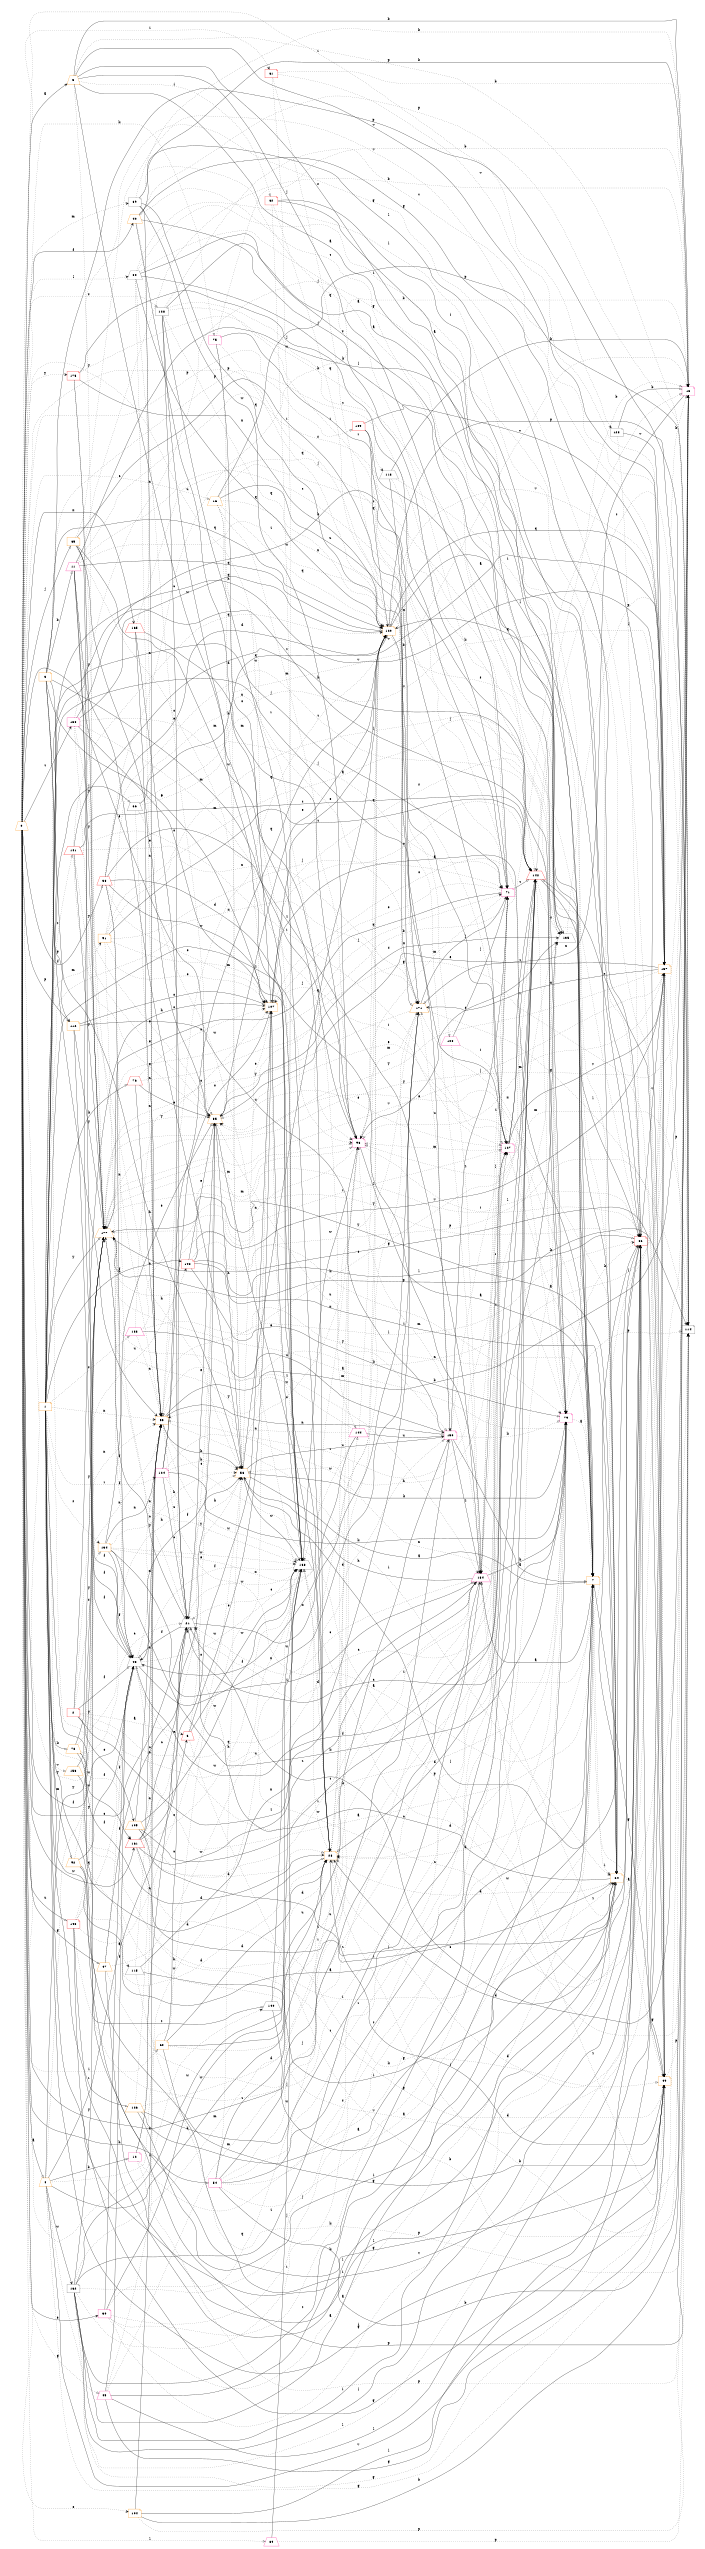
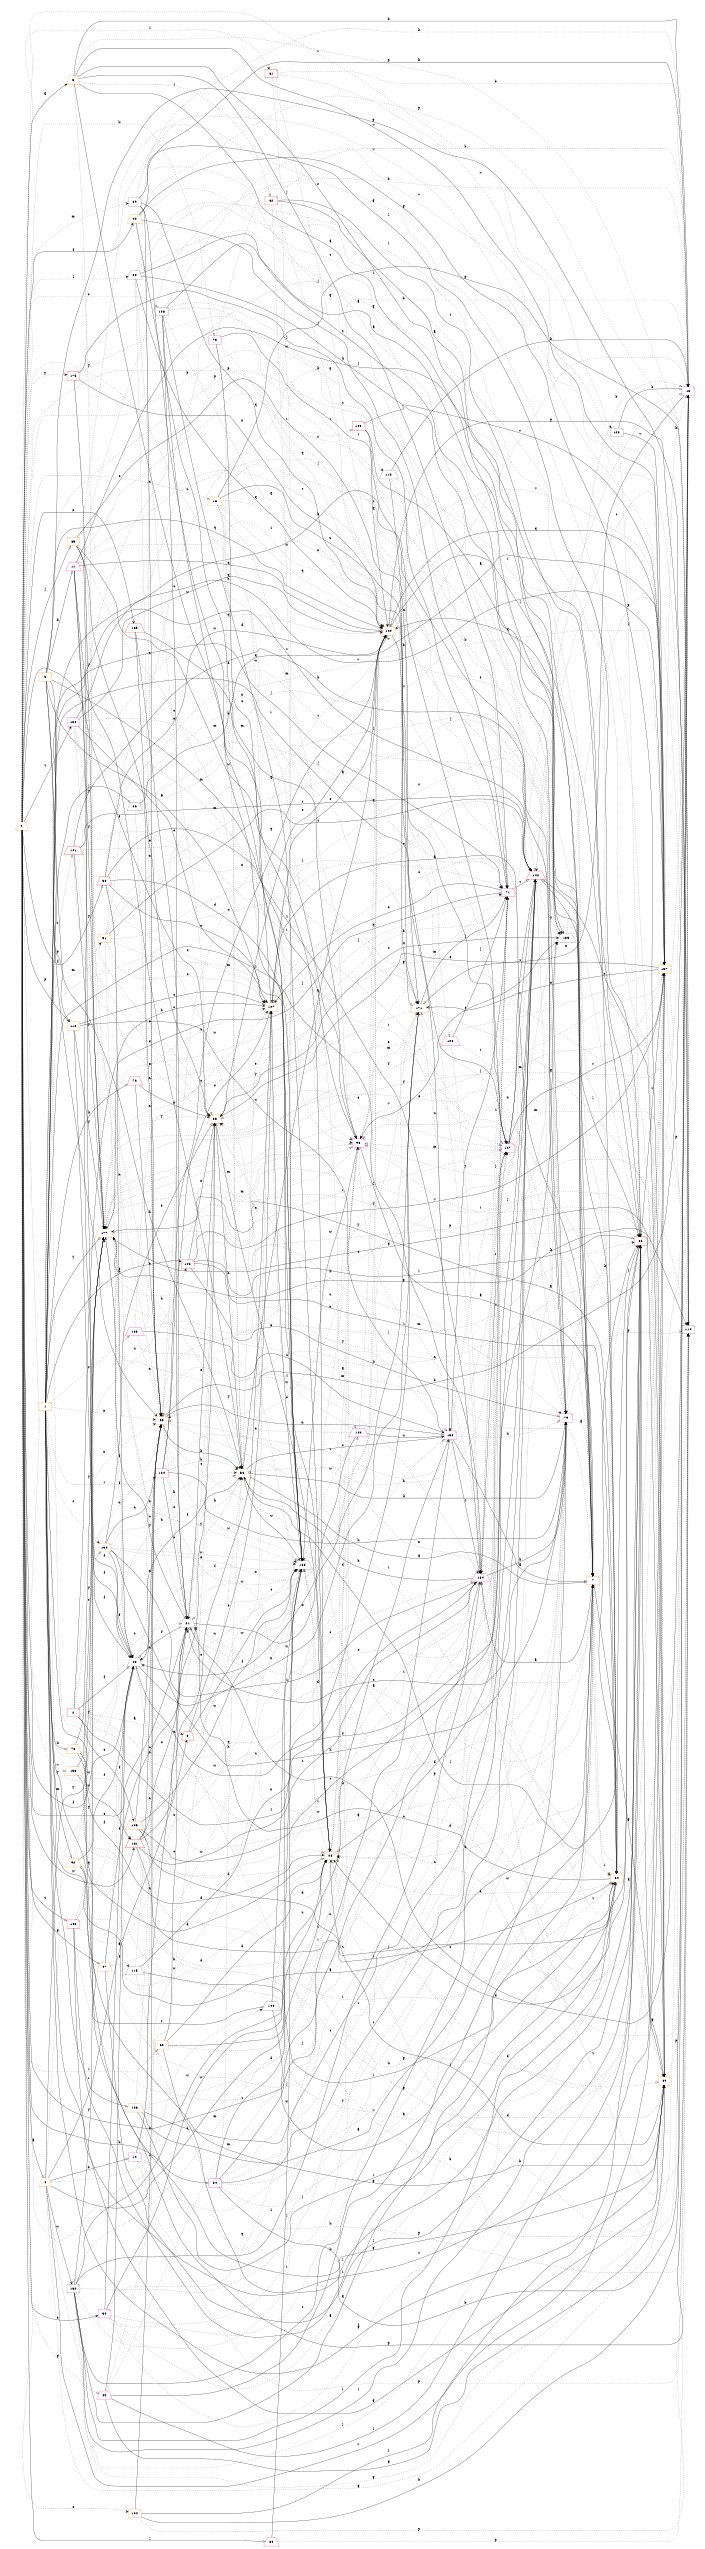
(300, 603) -> (250, 771)
(383, 915) -> (383, 915)
(28, 2282) -> (28, 2282)
